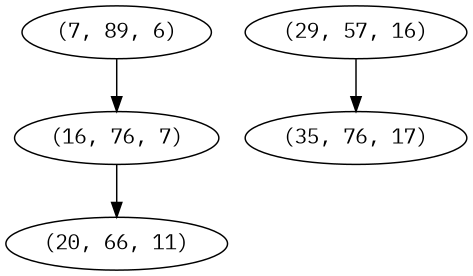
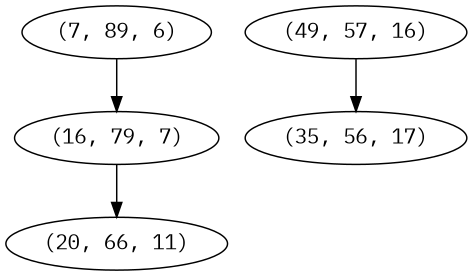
(356, 32) -> (356, 32)
(117, 138) -> (117, 138)
(356, 138) -> (356, 138)
